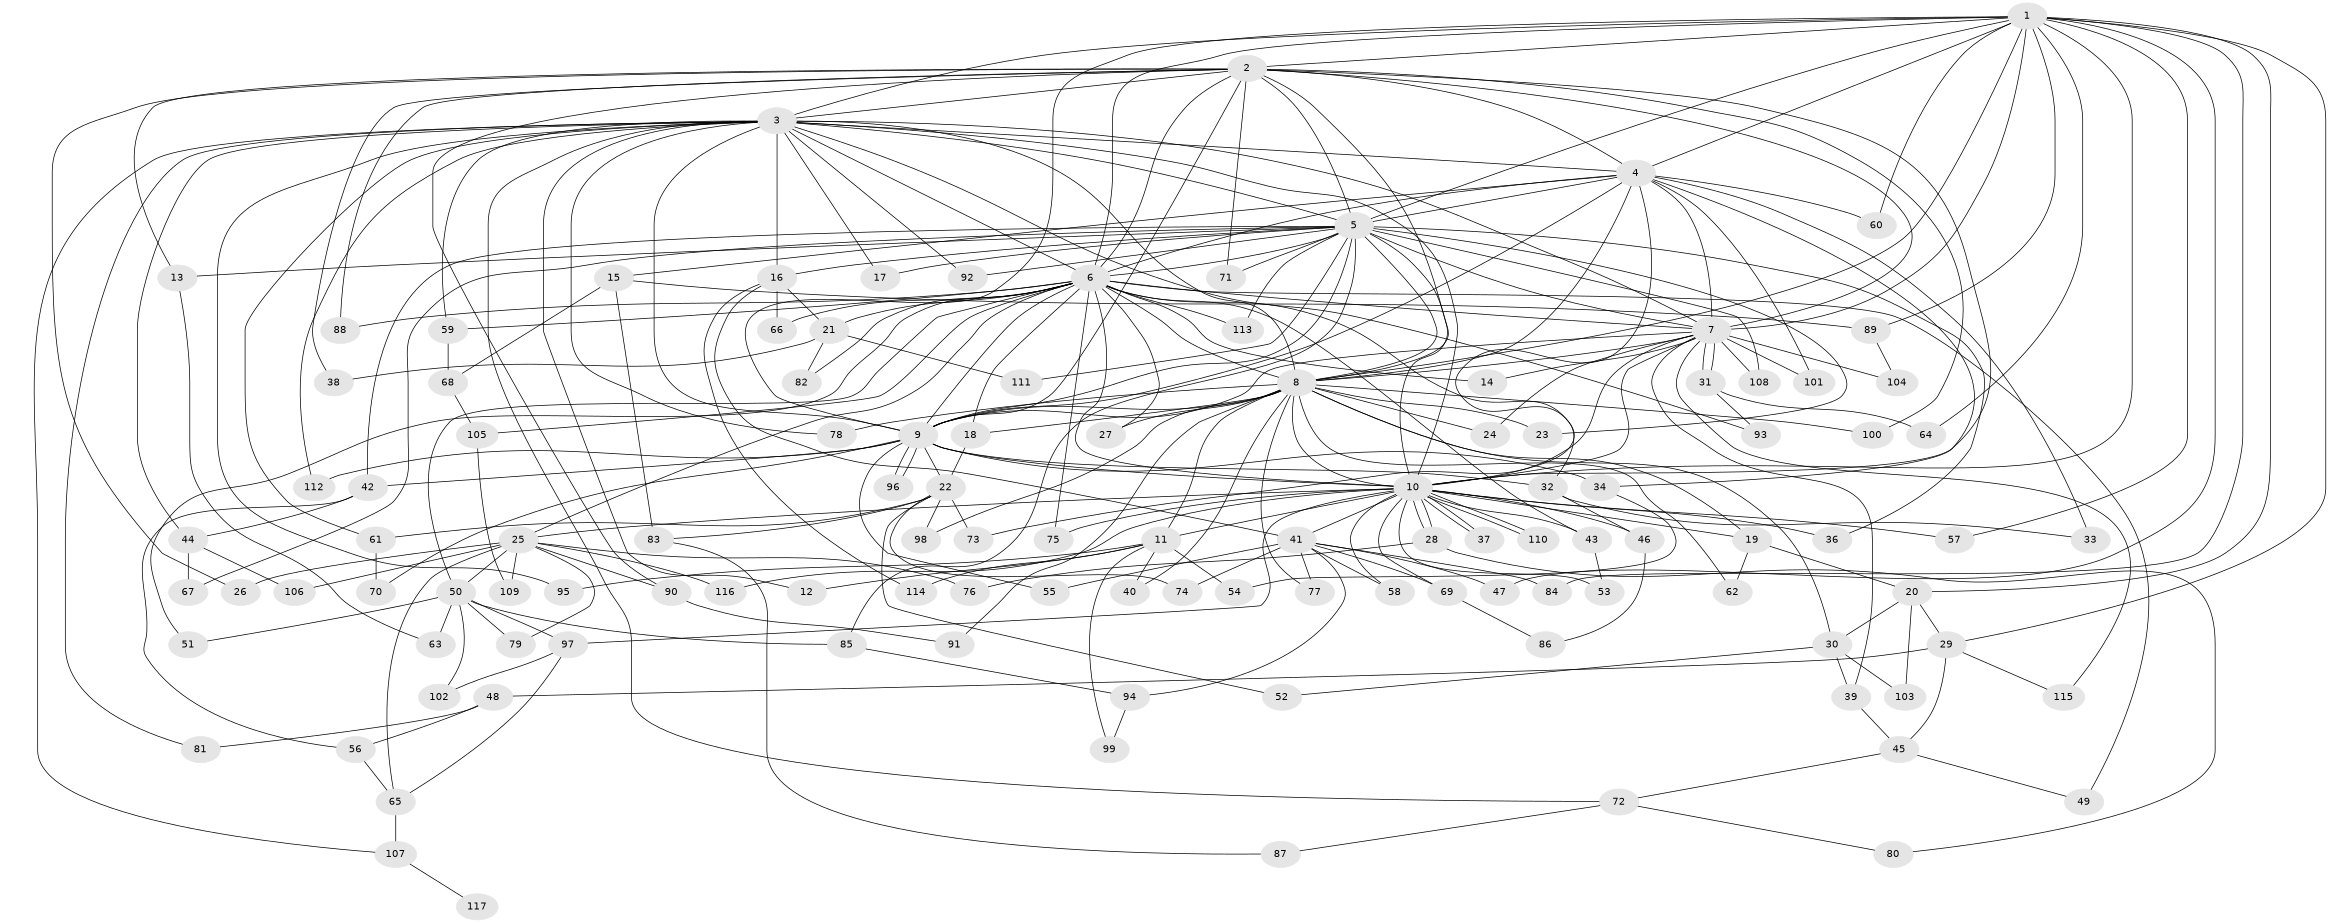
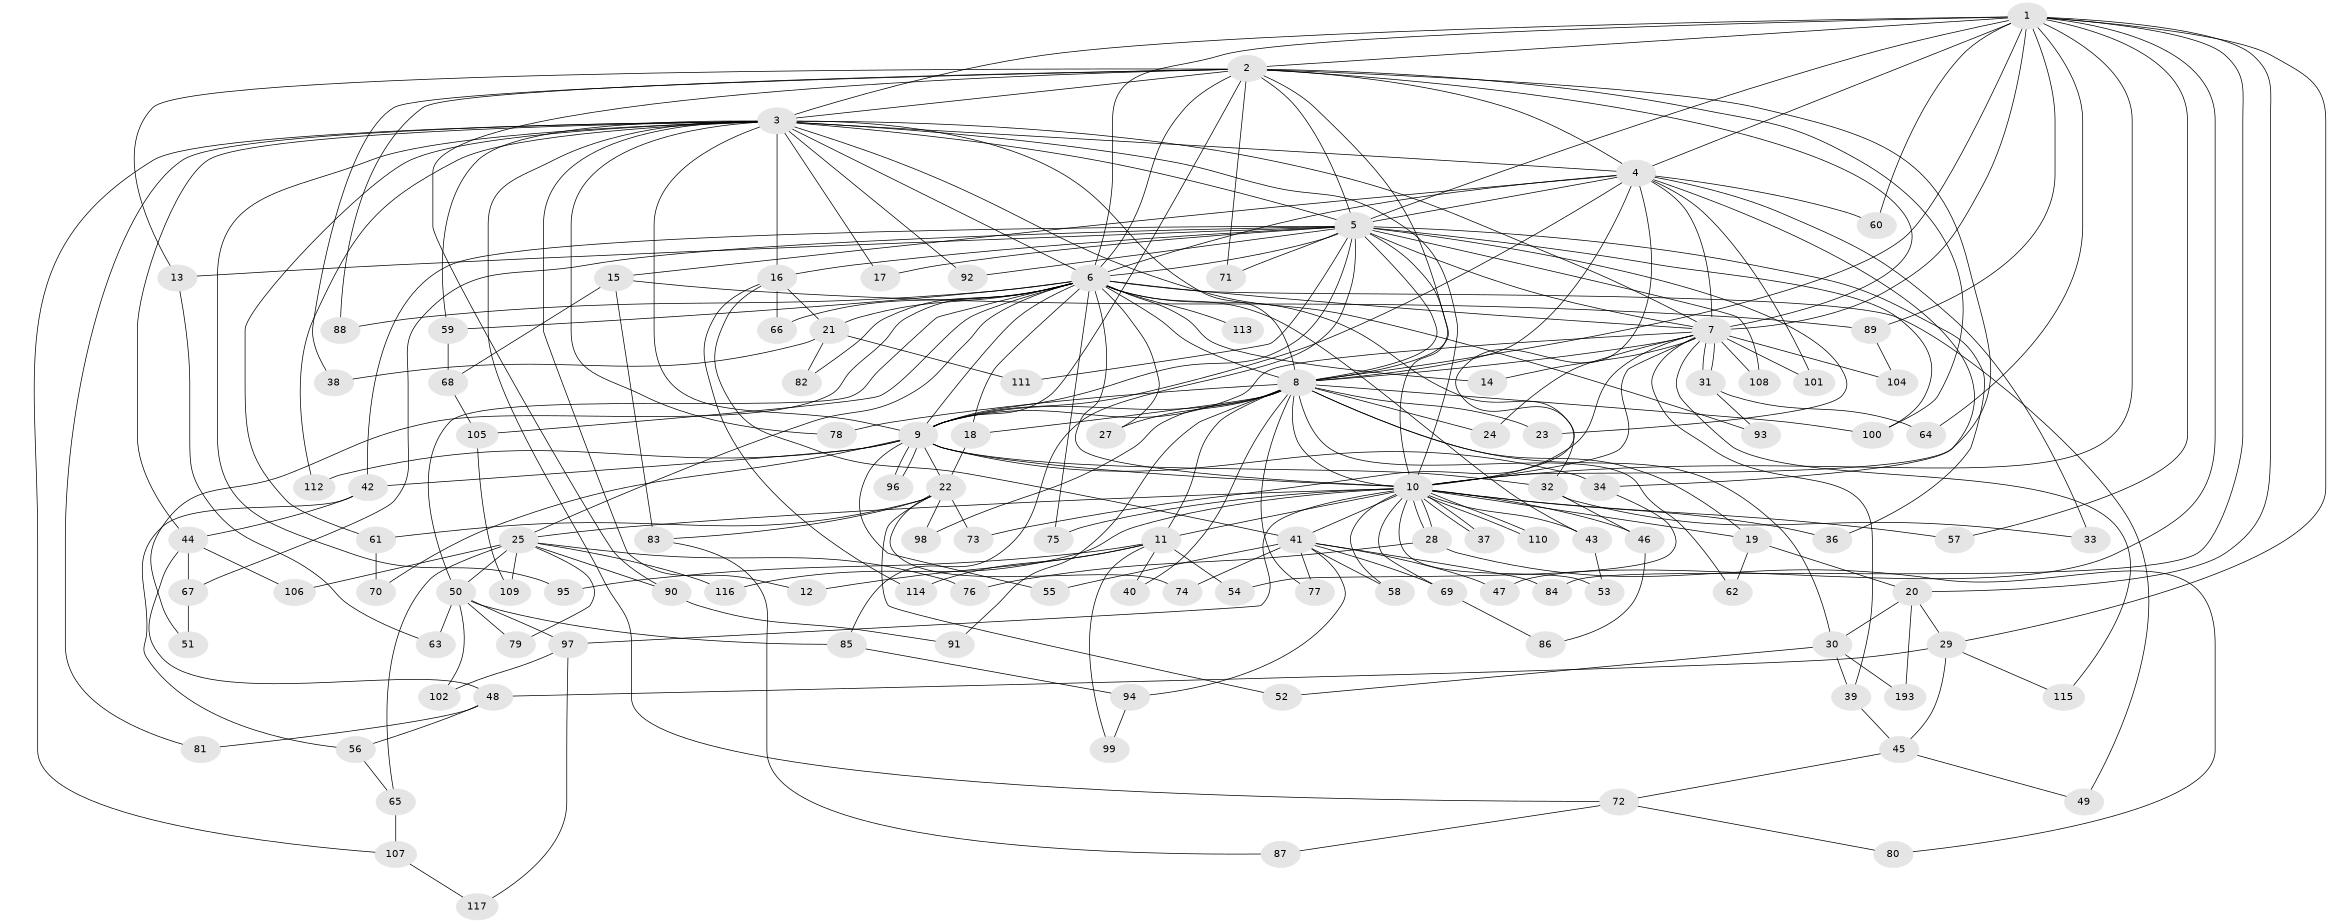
(1144, 52) -> none
(1283, 265) -> (1691, 270)
(241, 592) -> none
(323, 621) -> (188, 619)
none -> (260, 683)
(1905, 697) -> (1905, 697)
(494, 734) -> (567, 793)
